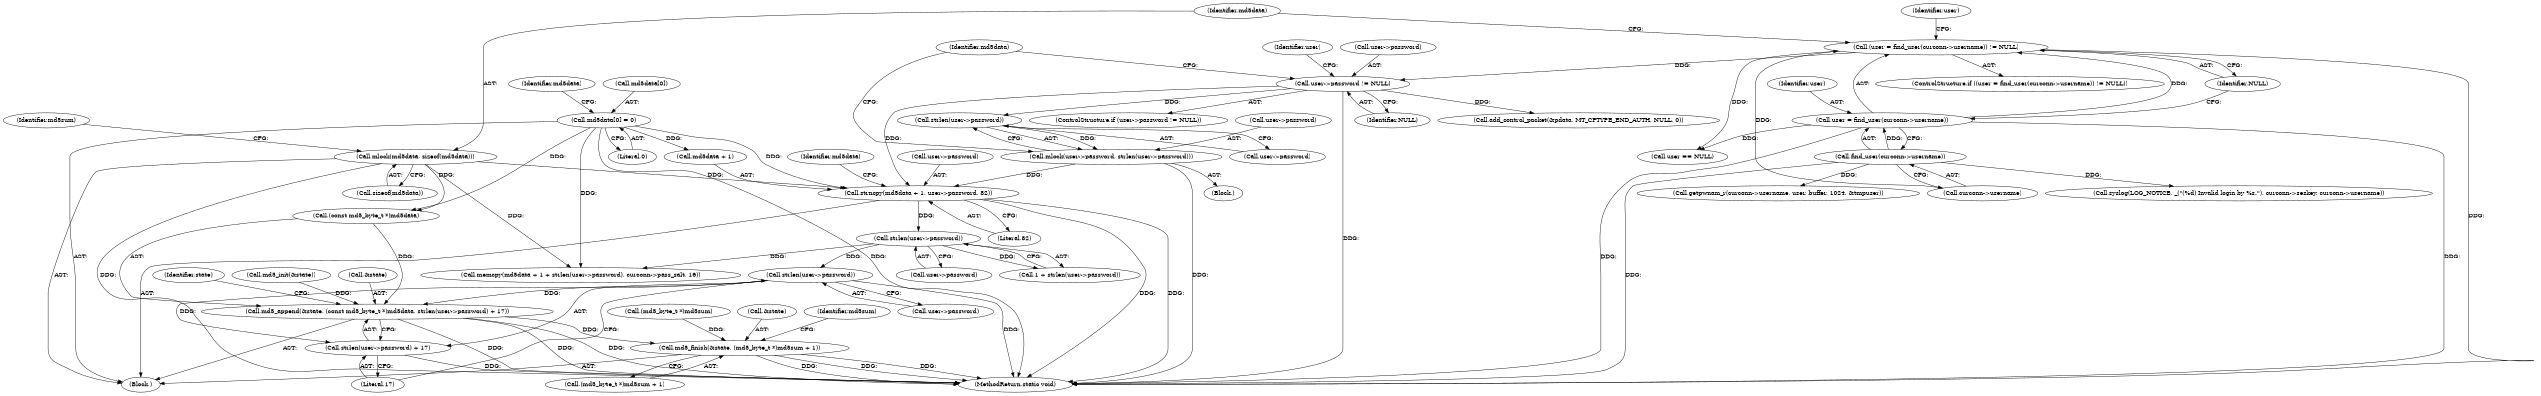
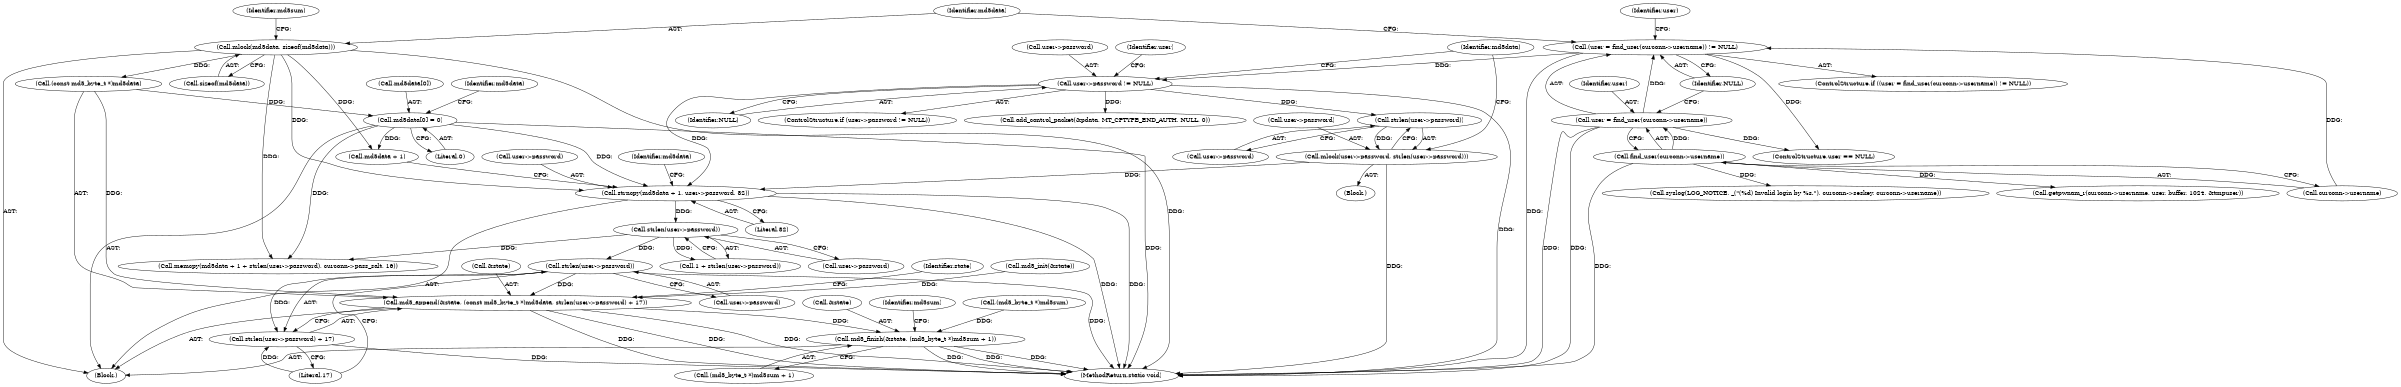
none -> (332, 98)
(1683, 157) -> (1824, 157)
(506, 175) -> (253, 102)
(748, 175) -> (542, 175)
(368, 366) -> (272, 358)
